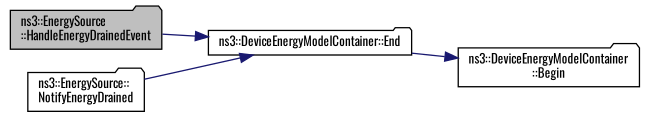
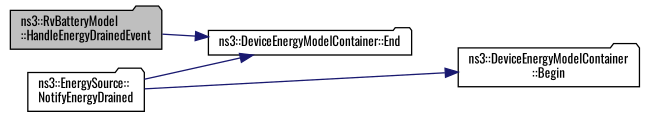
(86, 30) -> (86, 30)
(428, 55) -> (295, 81)
